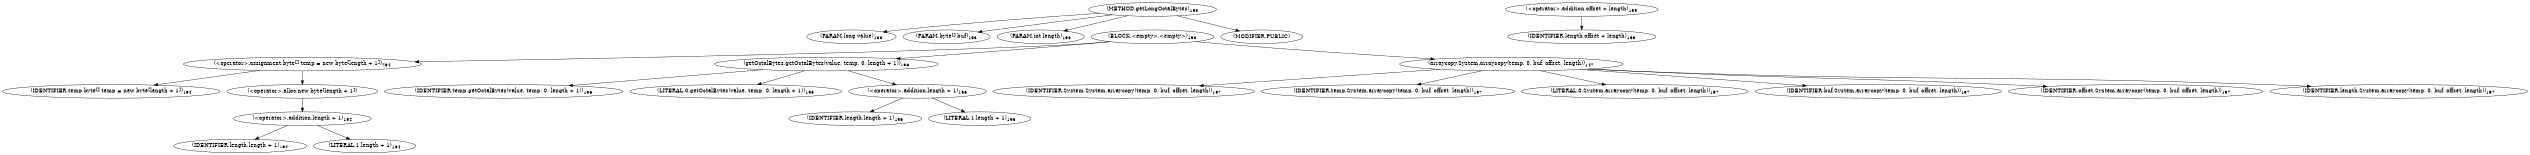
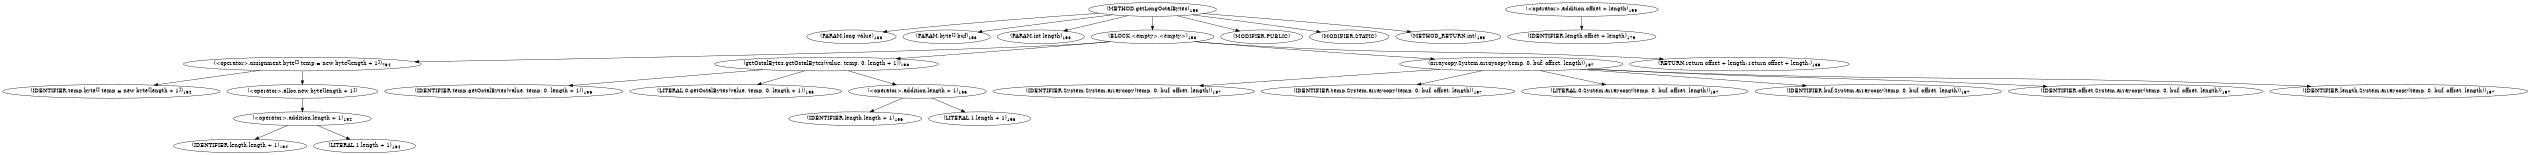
none -> (1153, 21)
(1631, 36) -> (1631, 36)
none -> (1349, 37)
none -> (1448, 37)
(1590, 64) -> (1590, 64)
none -> (1739, 64)
